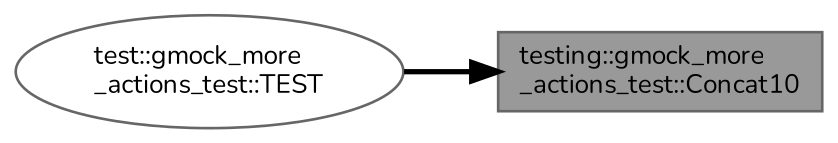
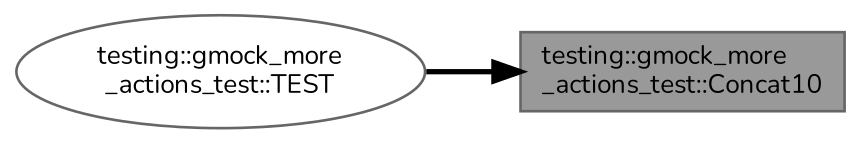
(210, 72) -> (221, 72)
